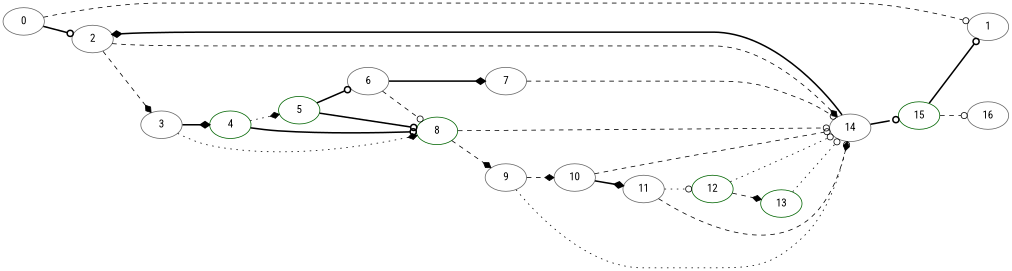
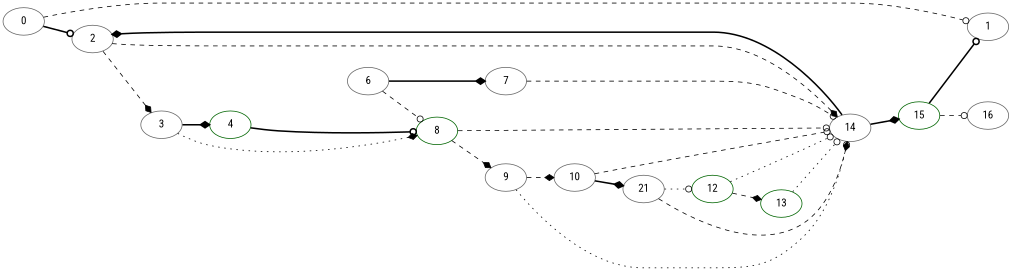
(299, 110) -> none
(880, 123) -> (880, 123)
(644, 189) -> (644, 189)
